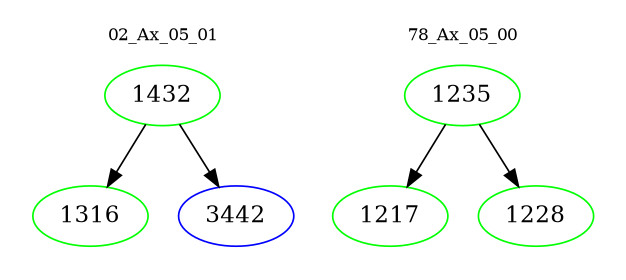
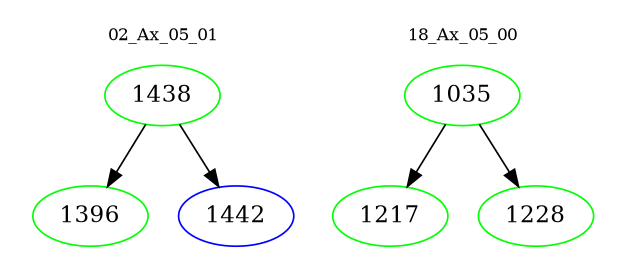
(463, 36) -> (463, 36)
(162, 95) -> (162, 95)
(462, 95) -> (462, 95)
(90, 216) -> (90, 216)
(236, 216) -> (236, 216)
